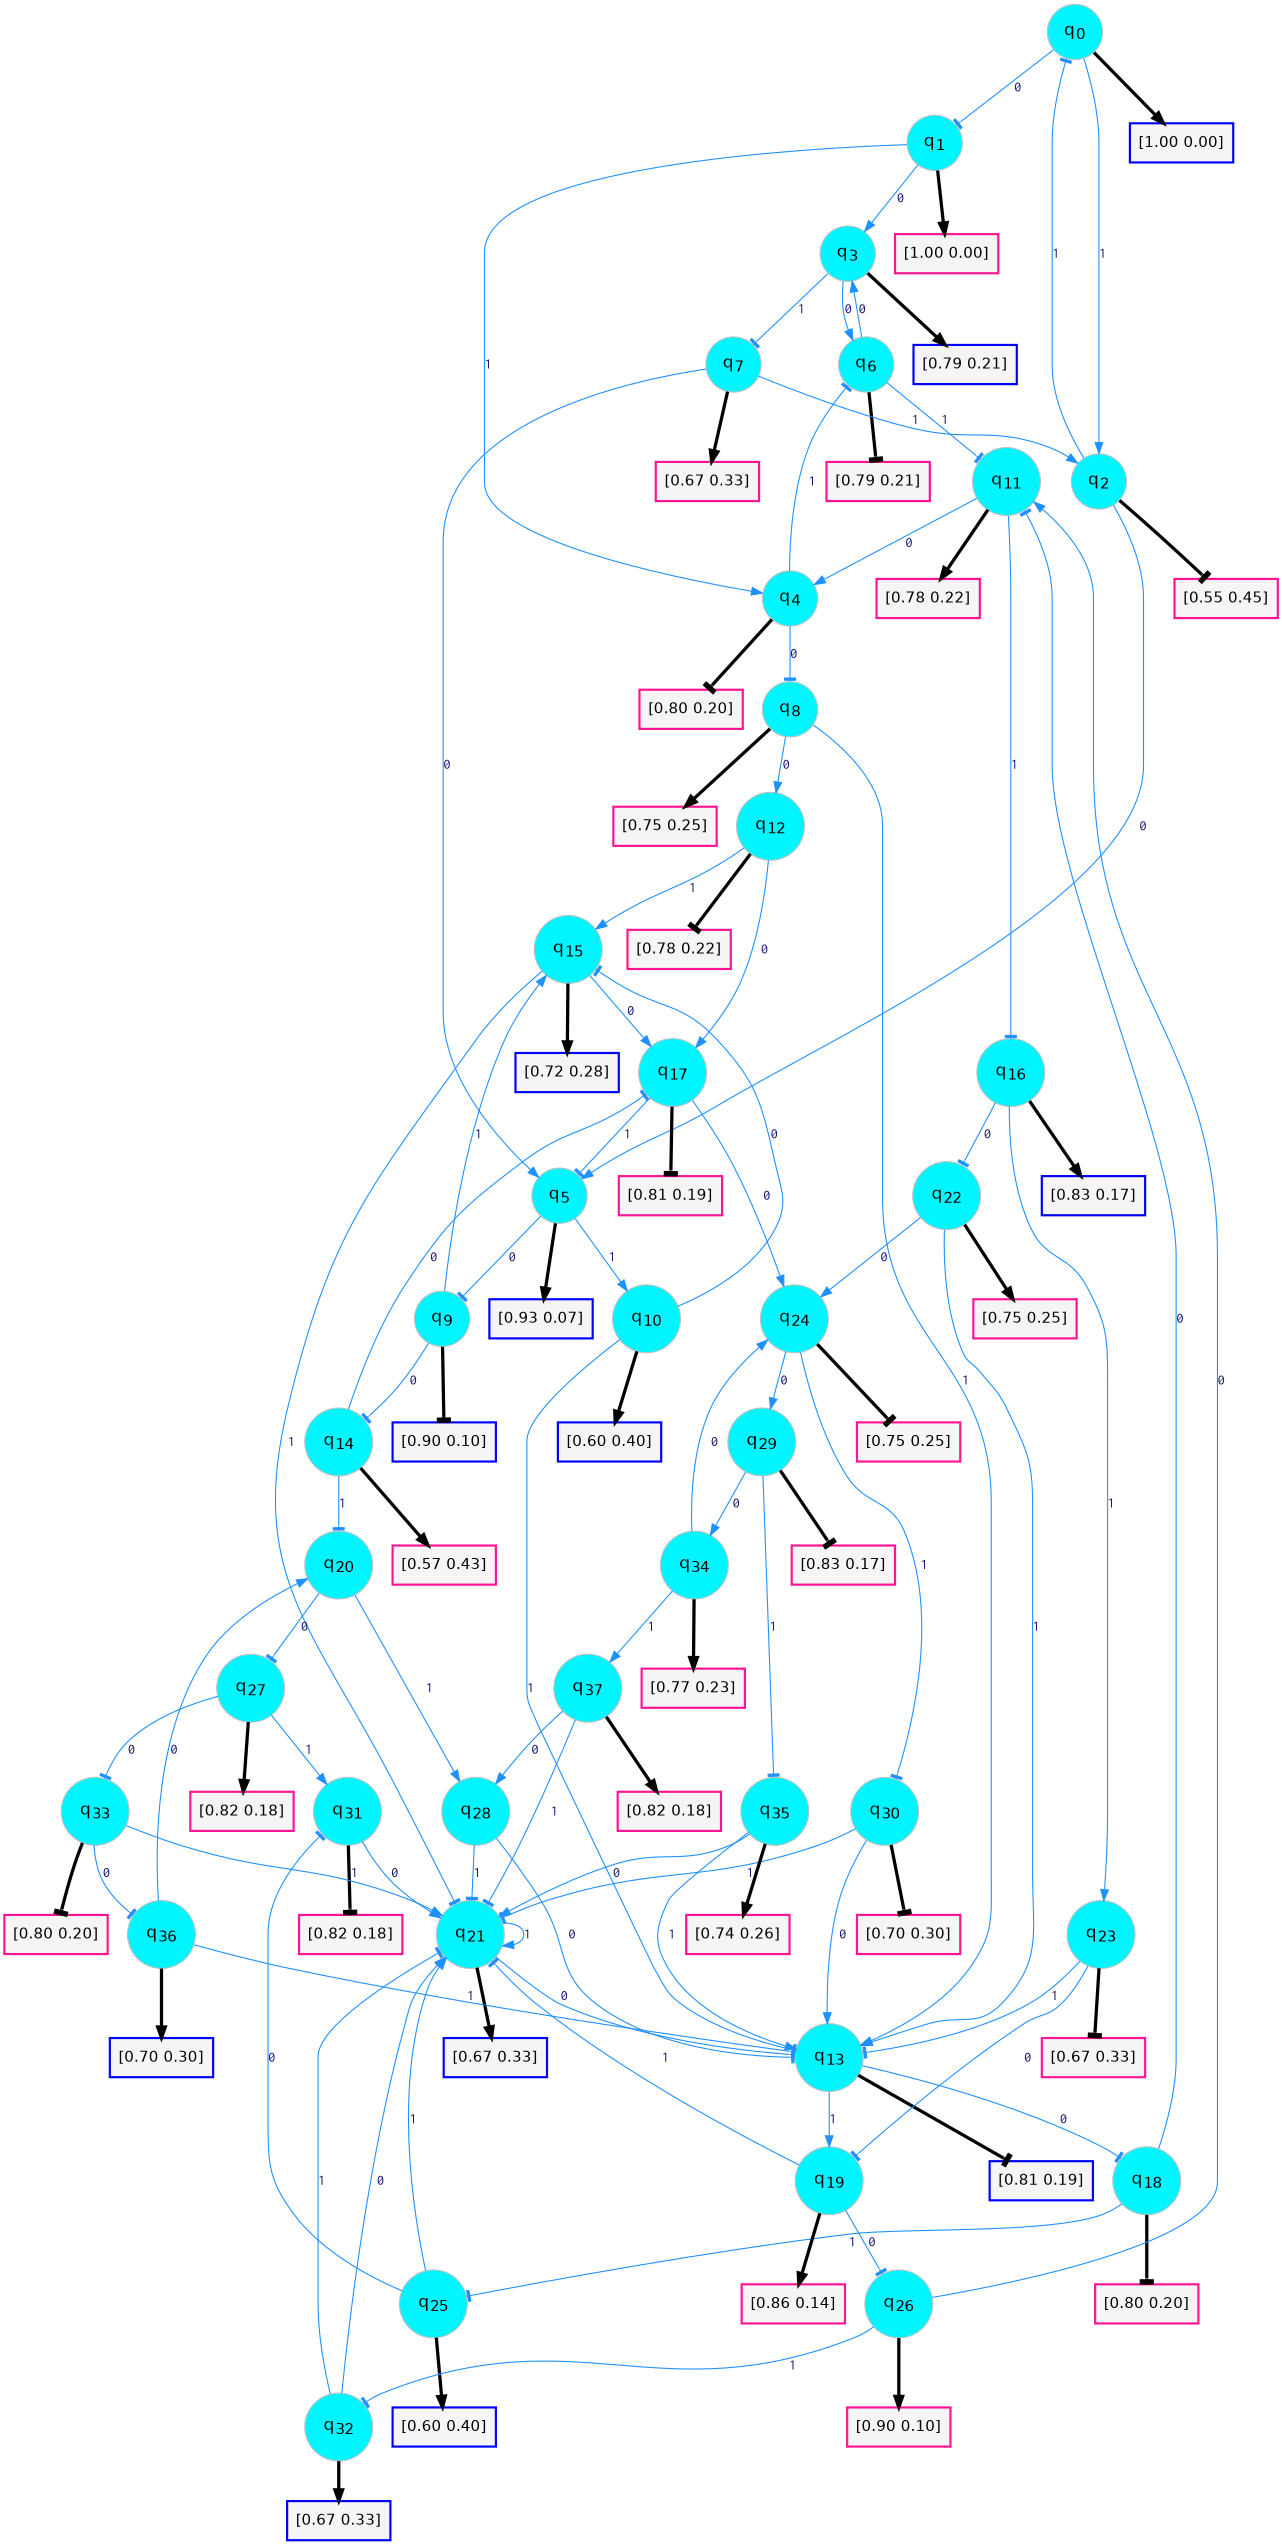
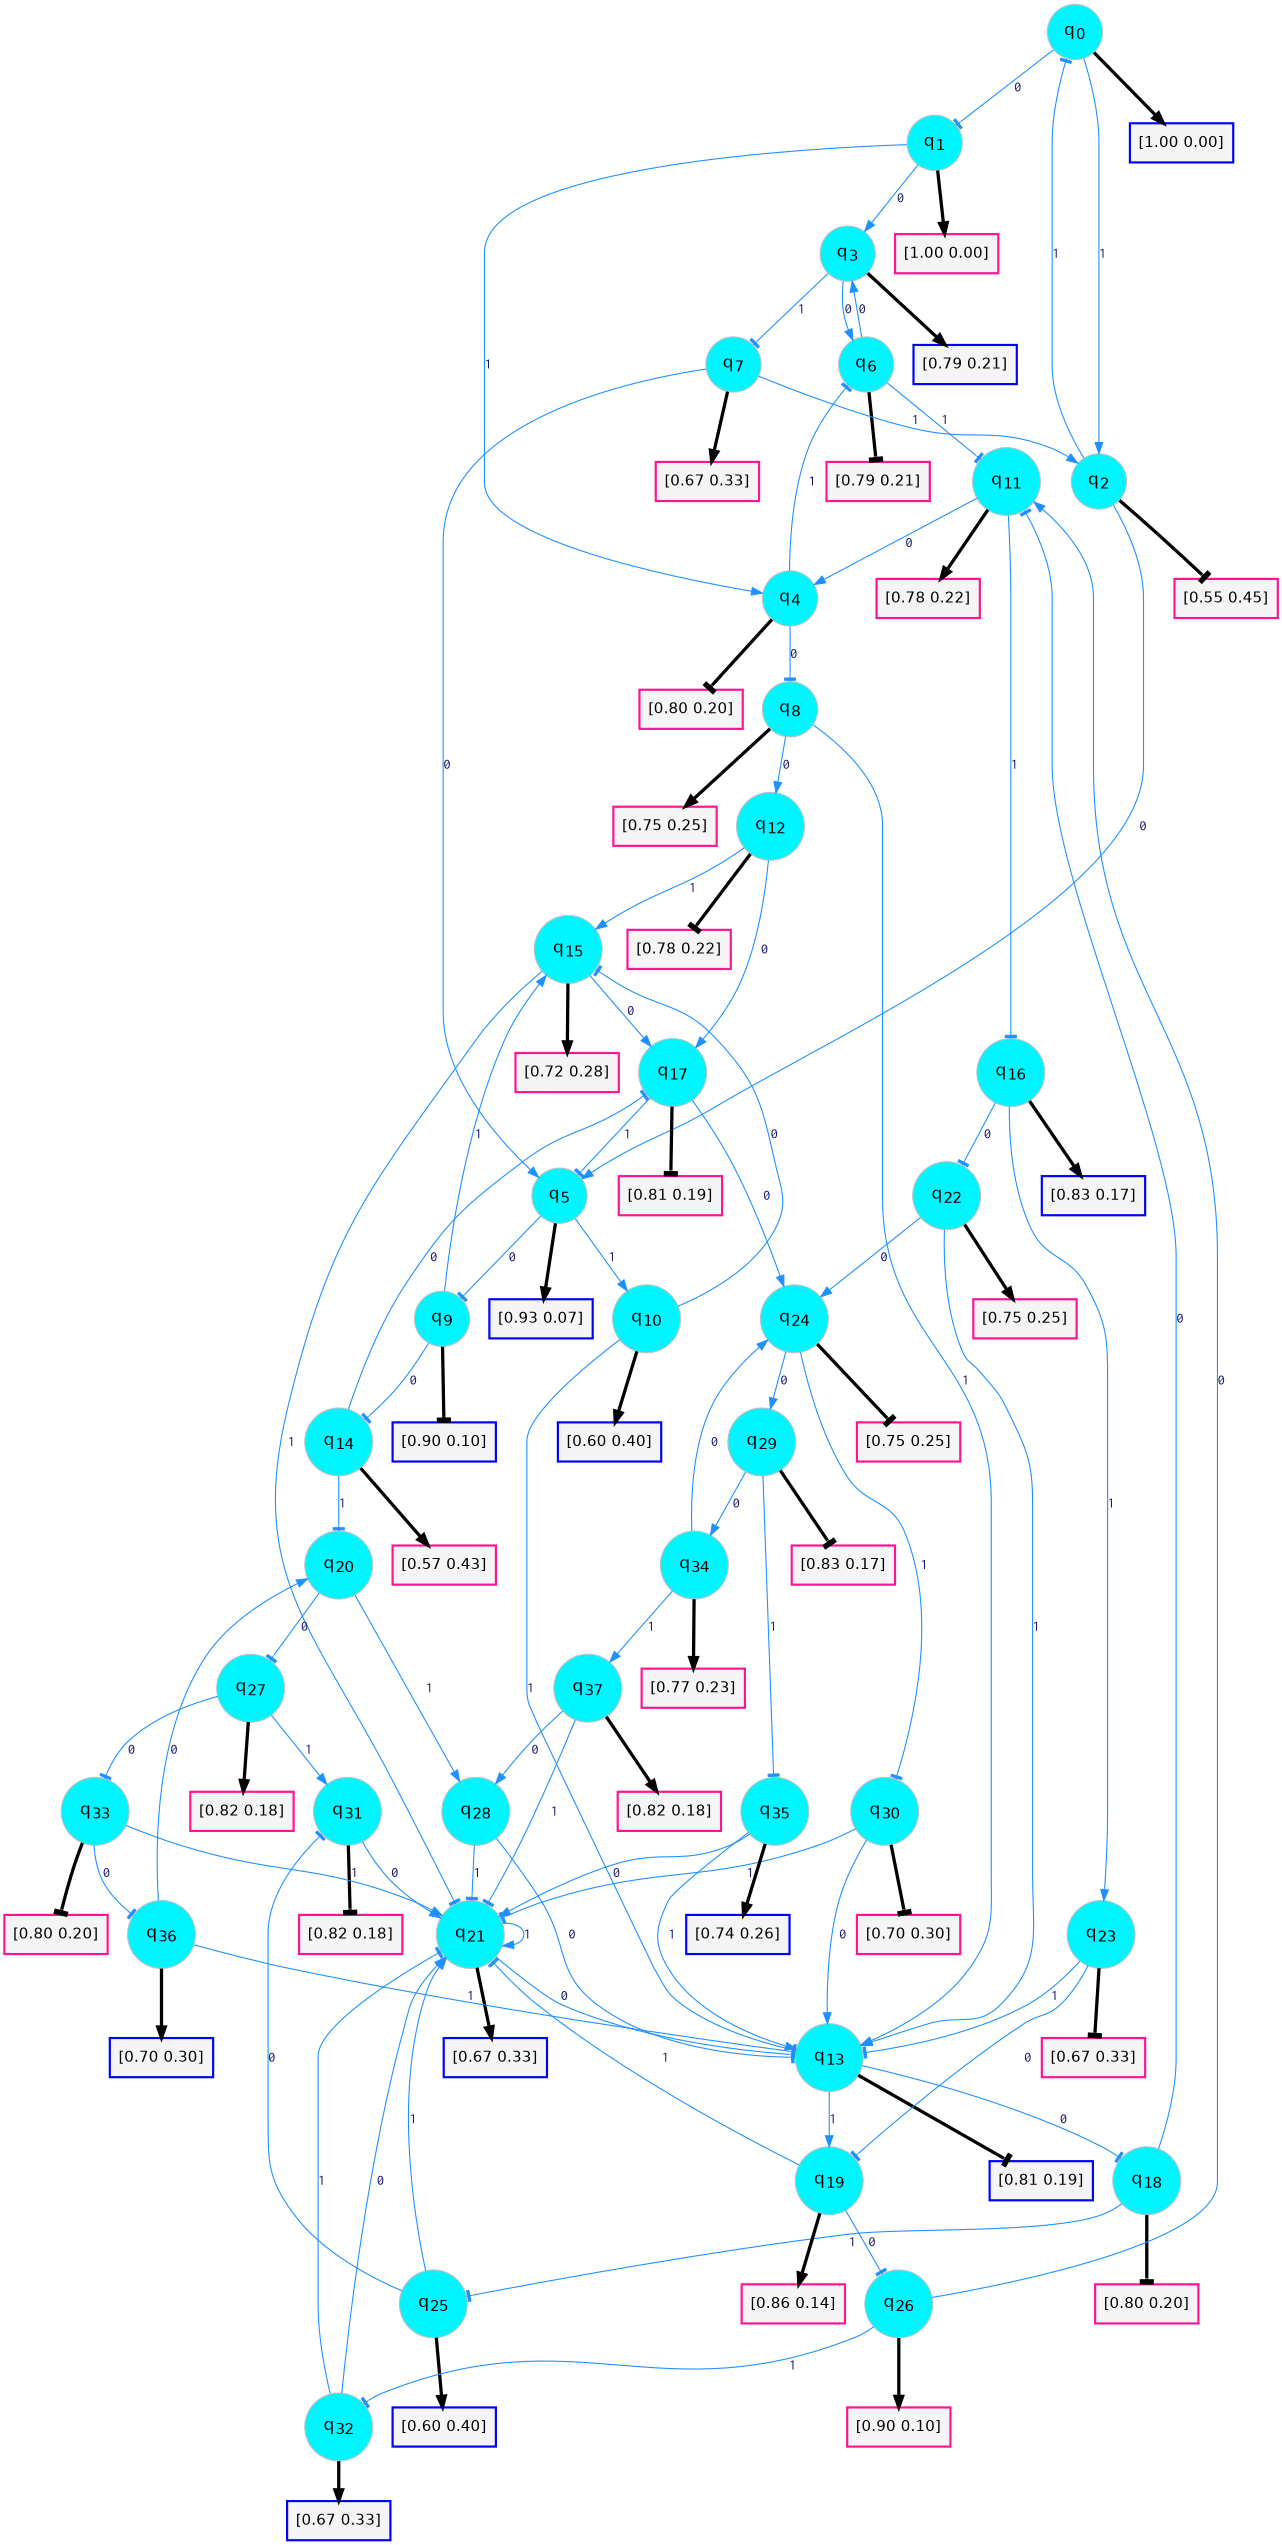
(567, 1073) -> (567, 1073)
(738, 1935) -> (738, 1935)
